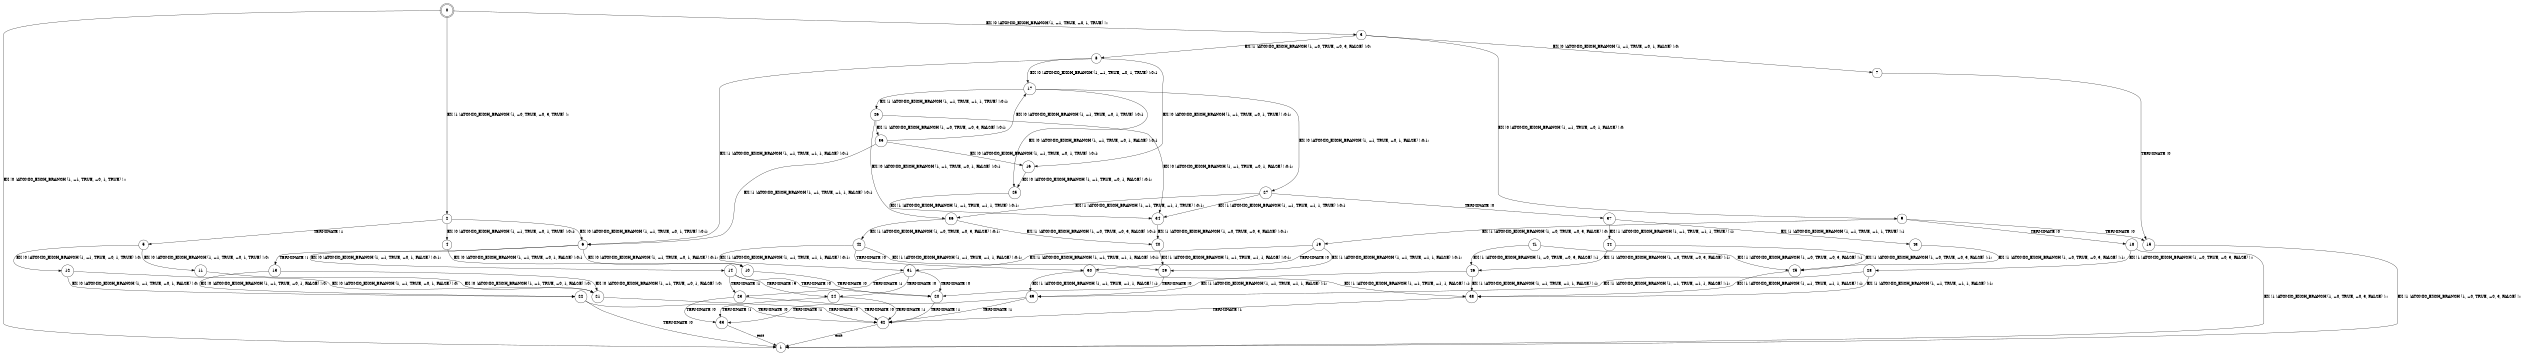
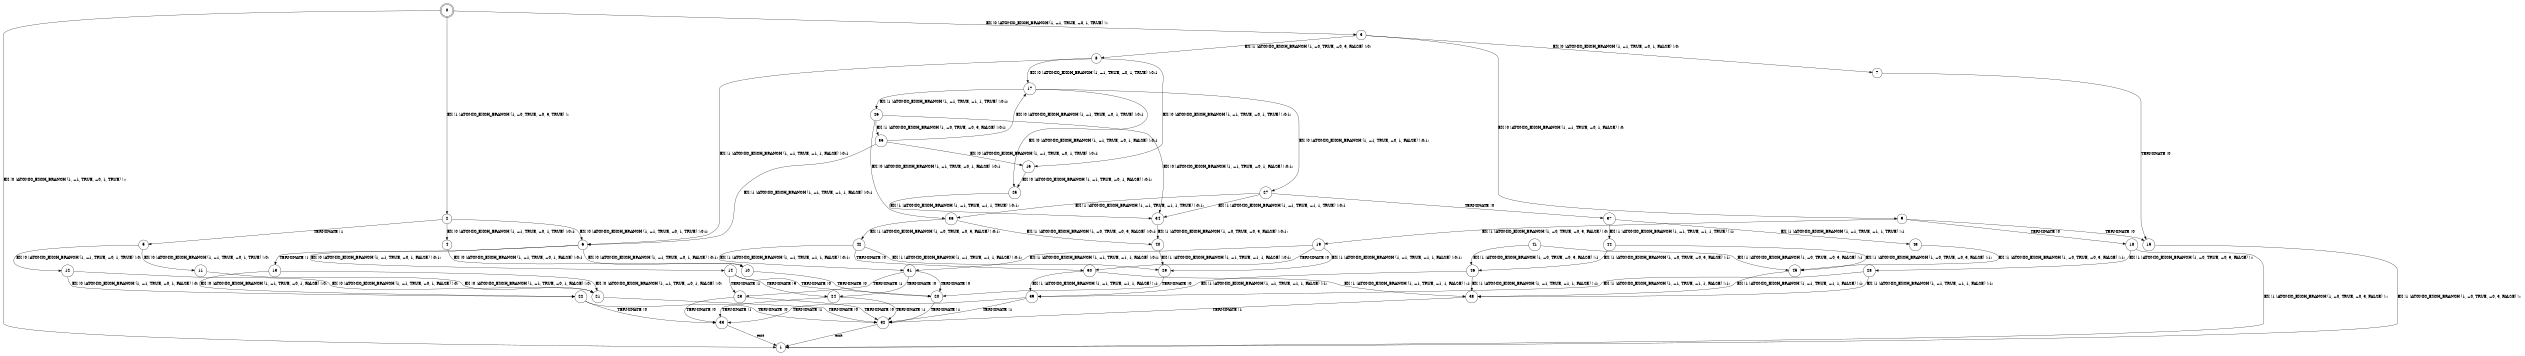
(677, 332) -> (648, 318)
